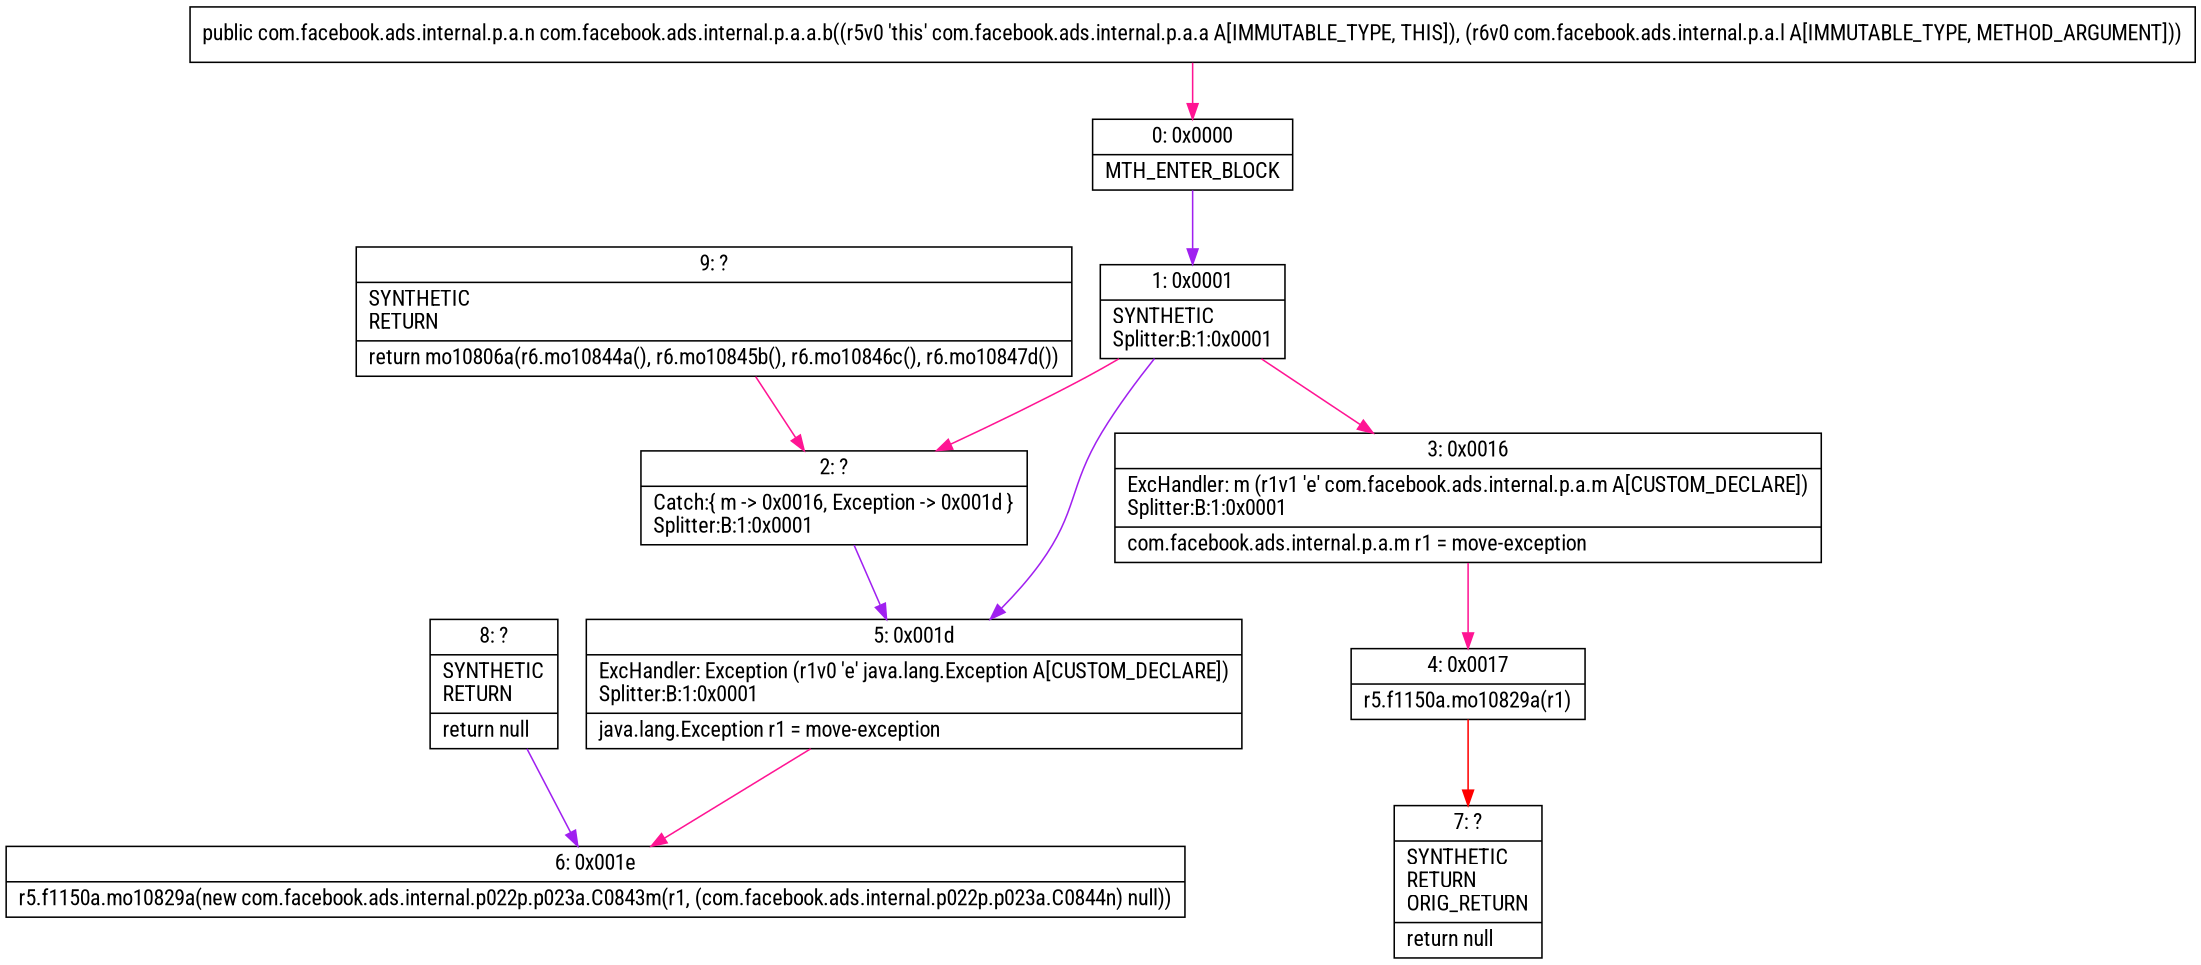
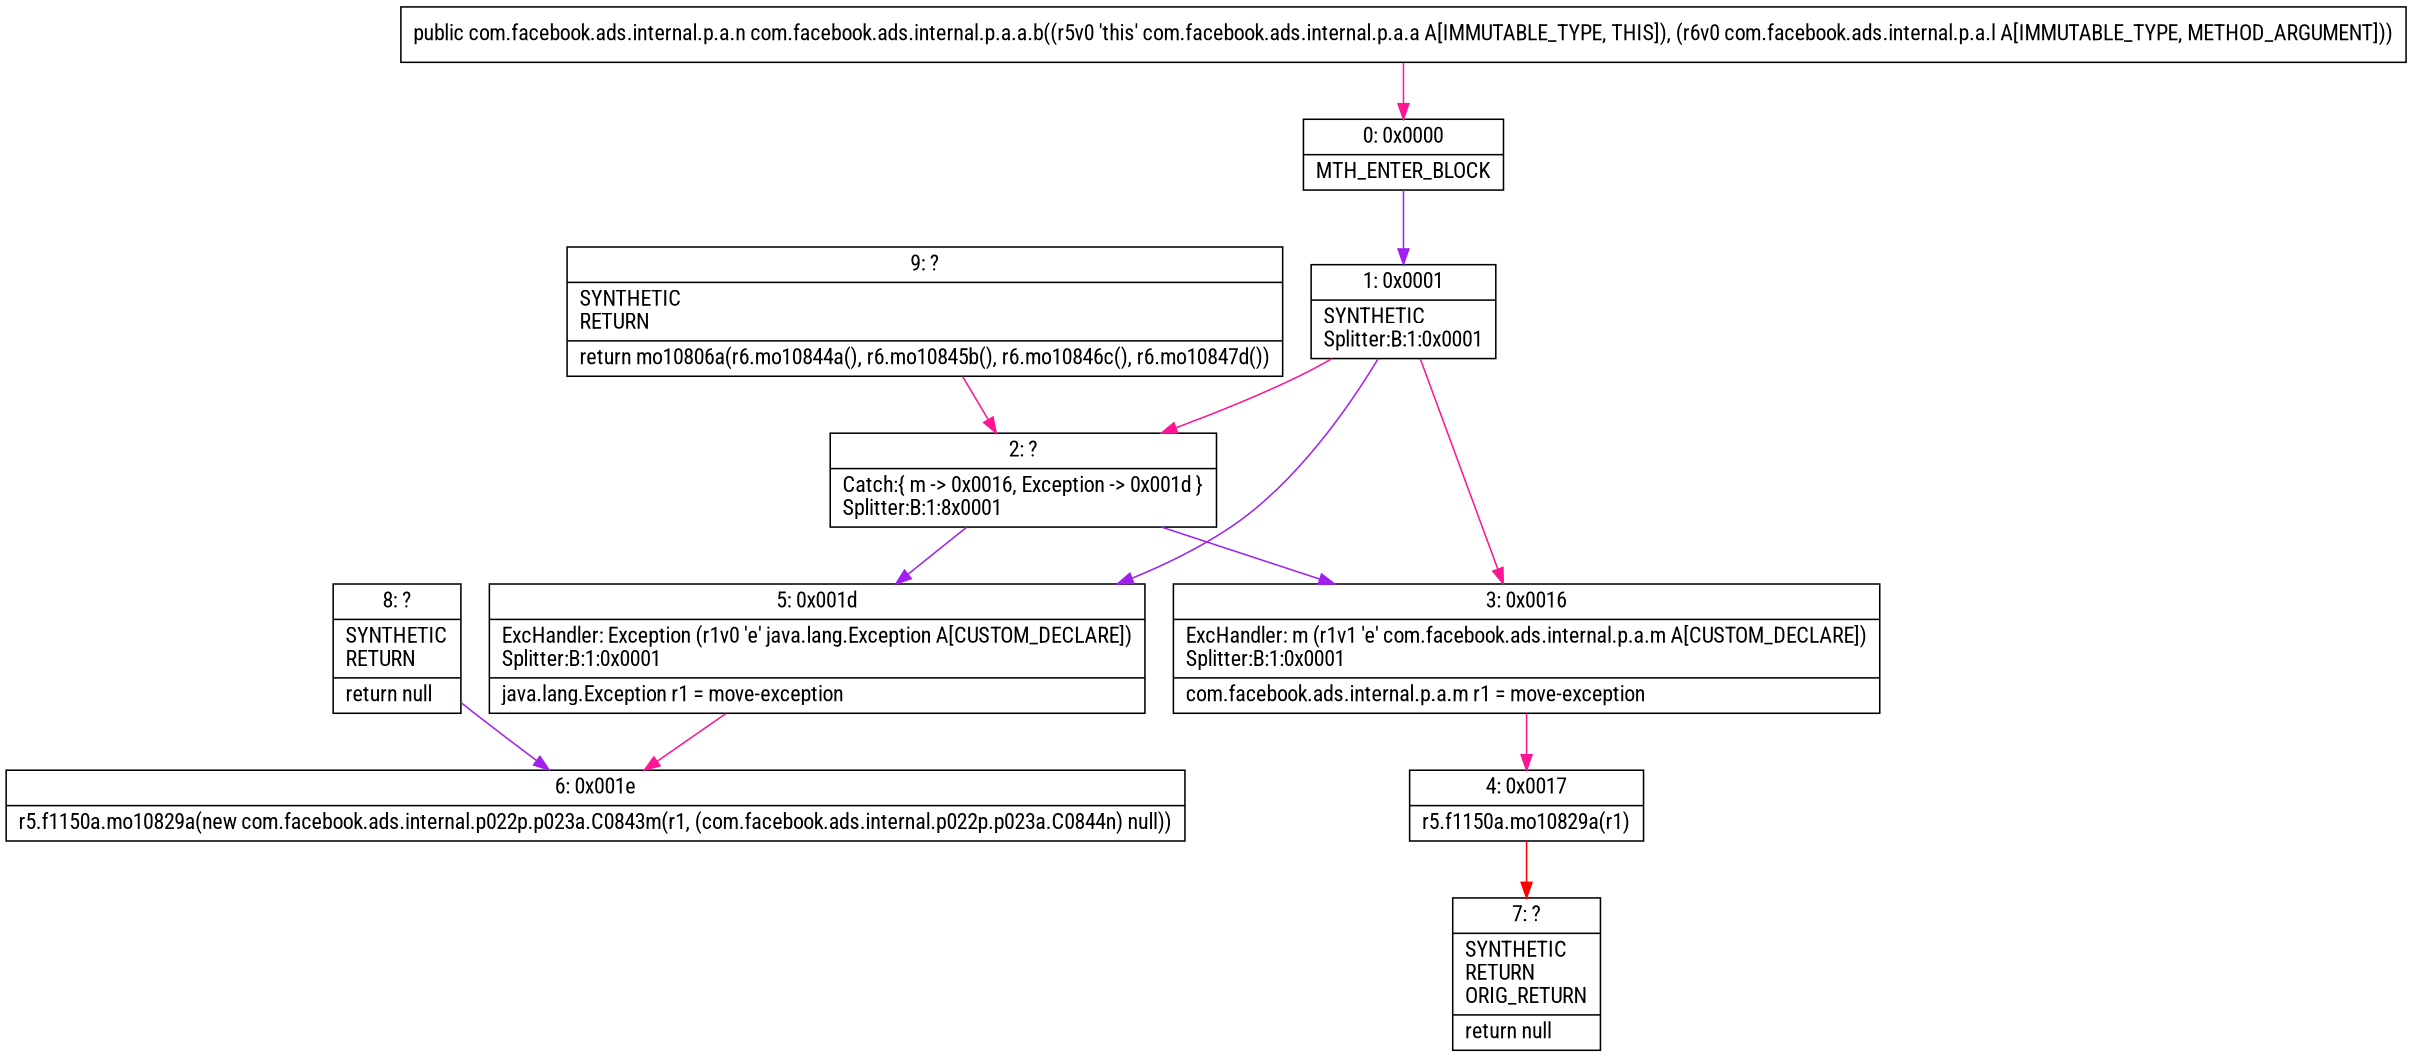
(733, 526) -> (923, 509)
none -> (1241, 553)
